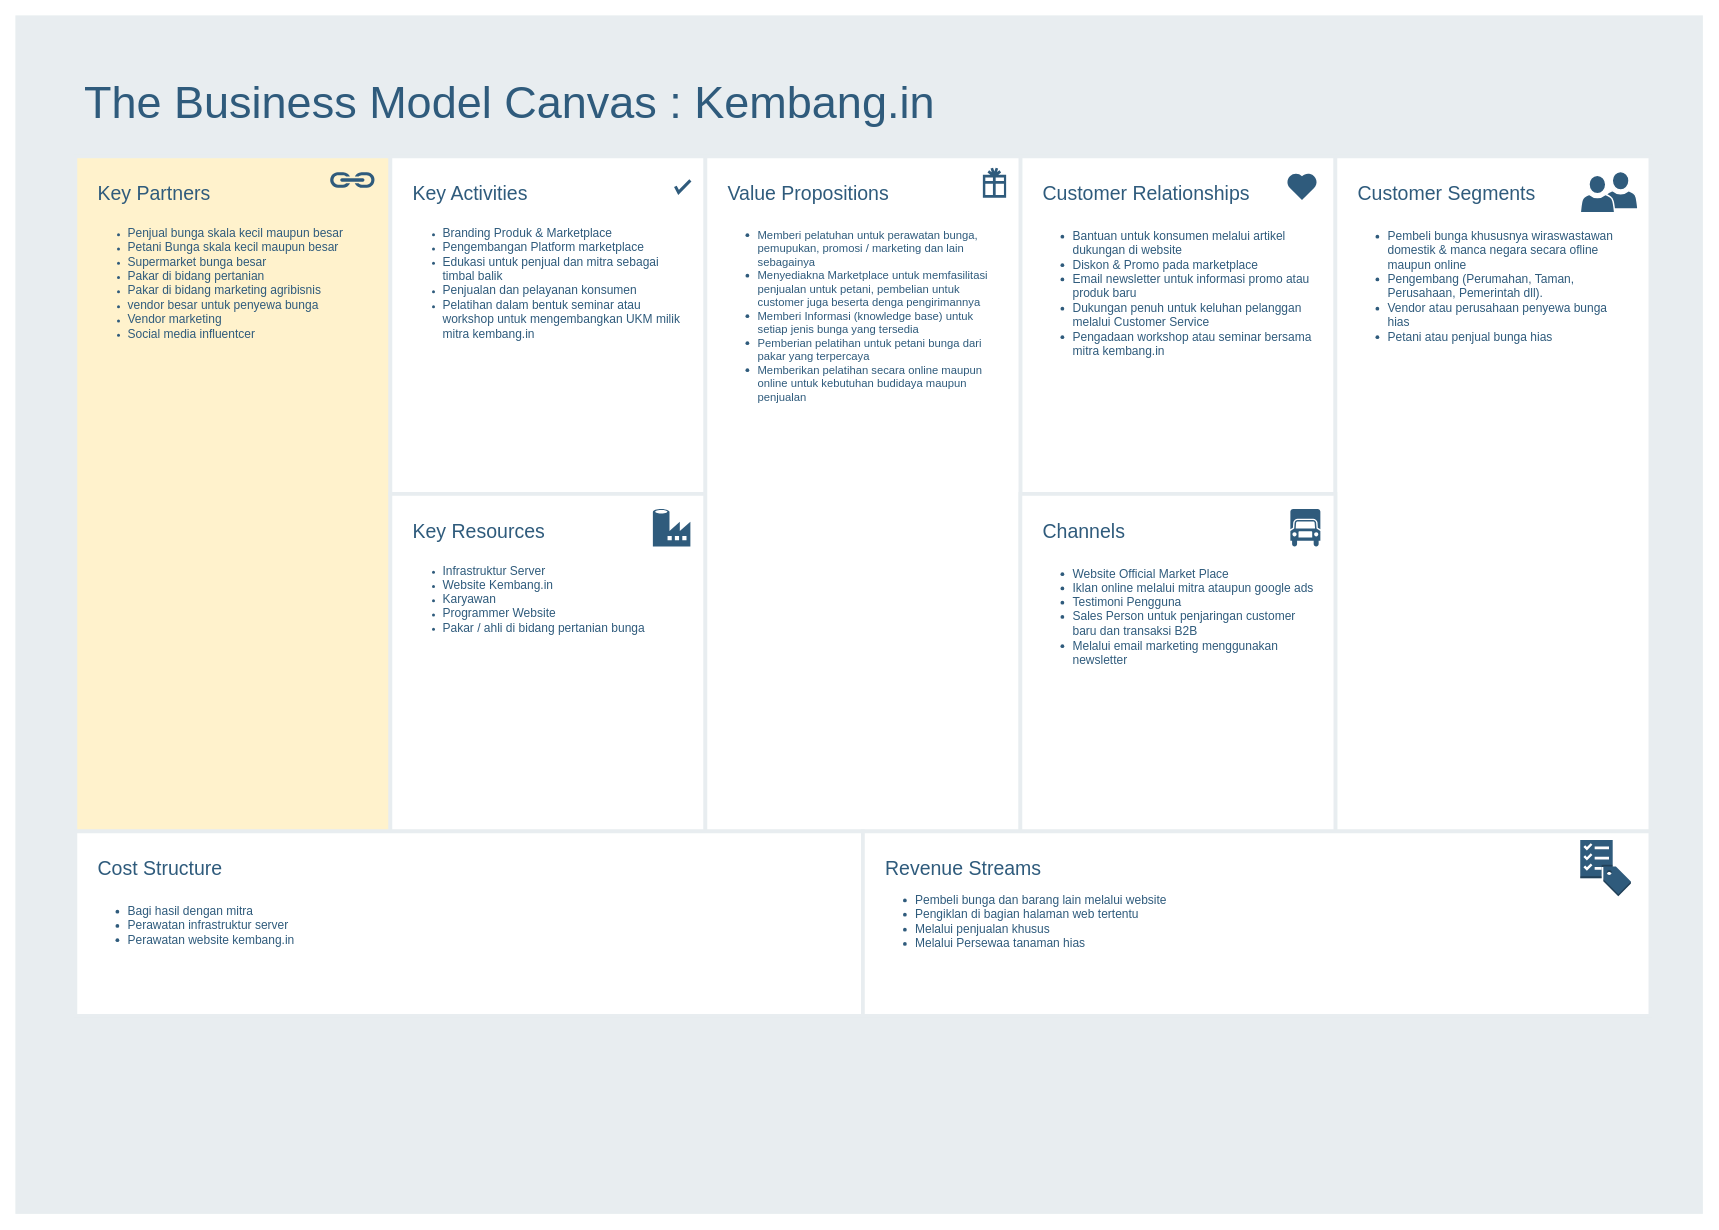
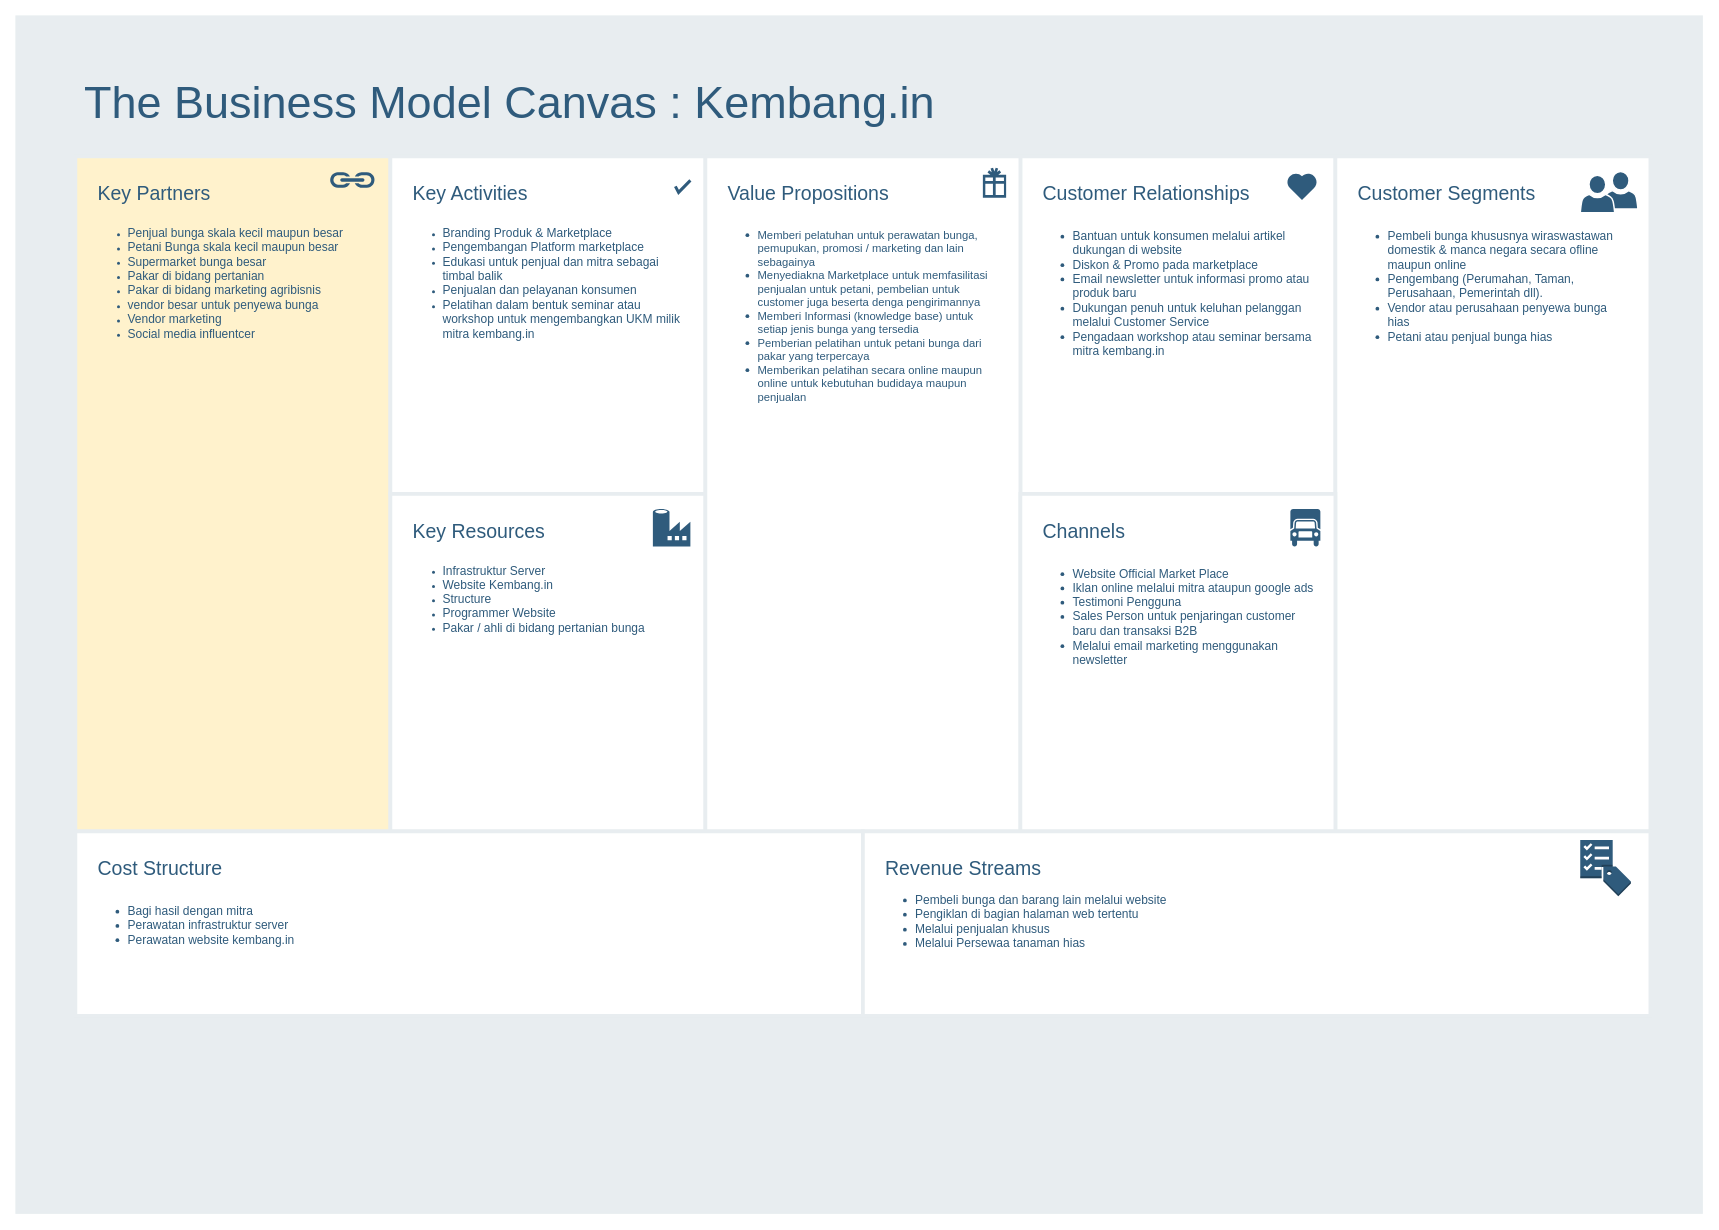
(496, 553) -> (496, 553)
